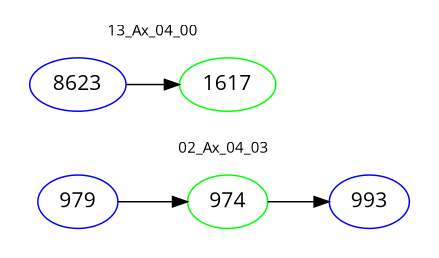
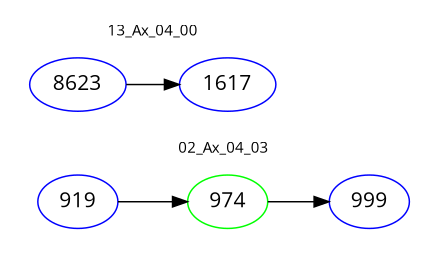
(228, 85) -> (228, 85)
(78, 202) -> (78, 202)
(369, 202) -> (369, 202)
